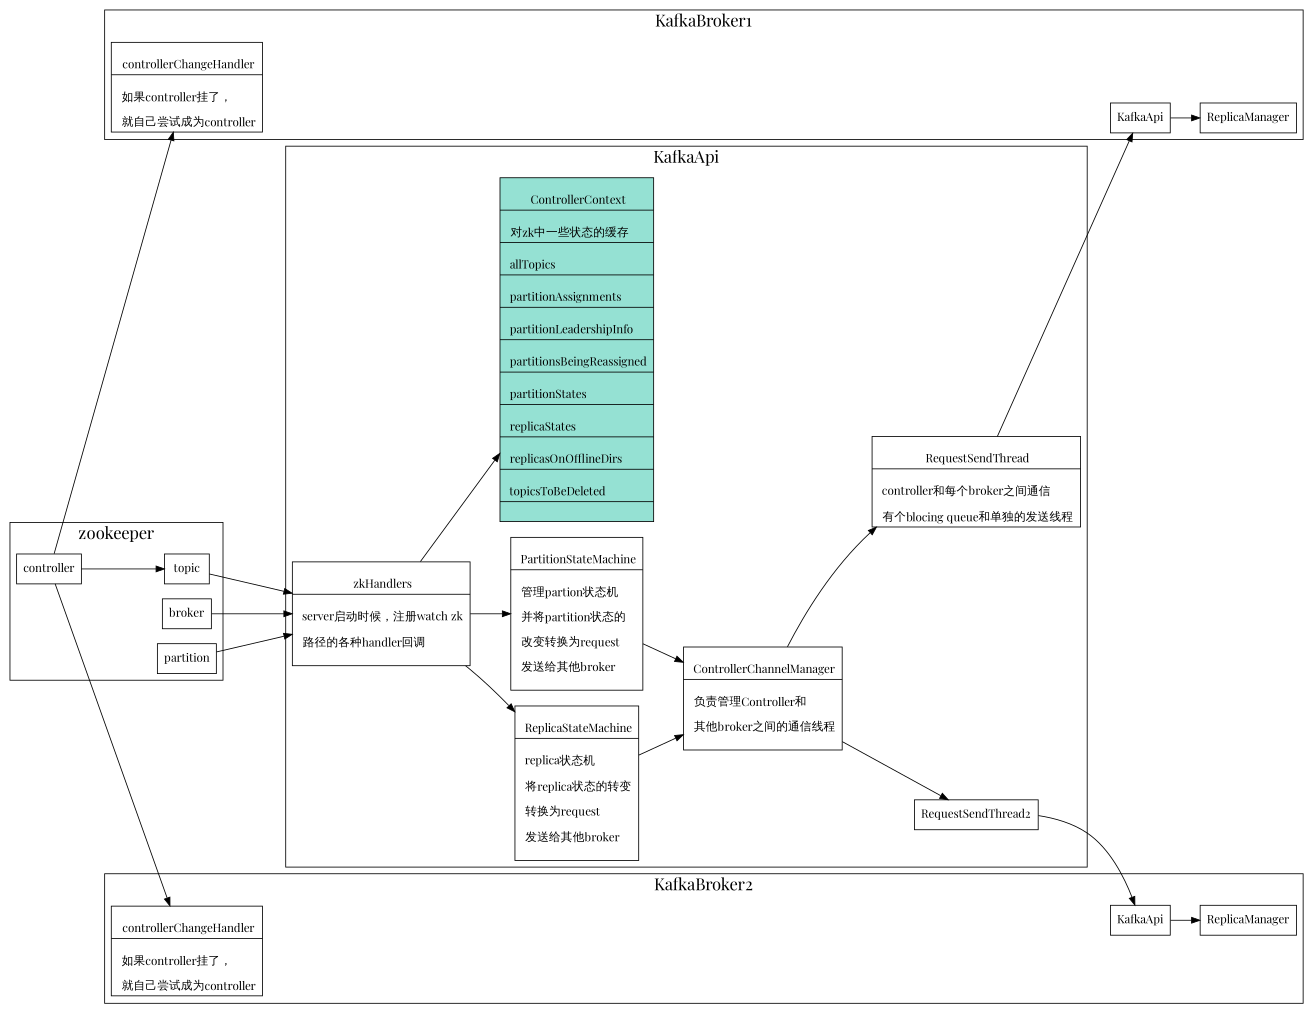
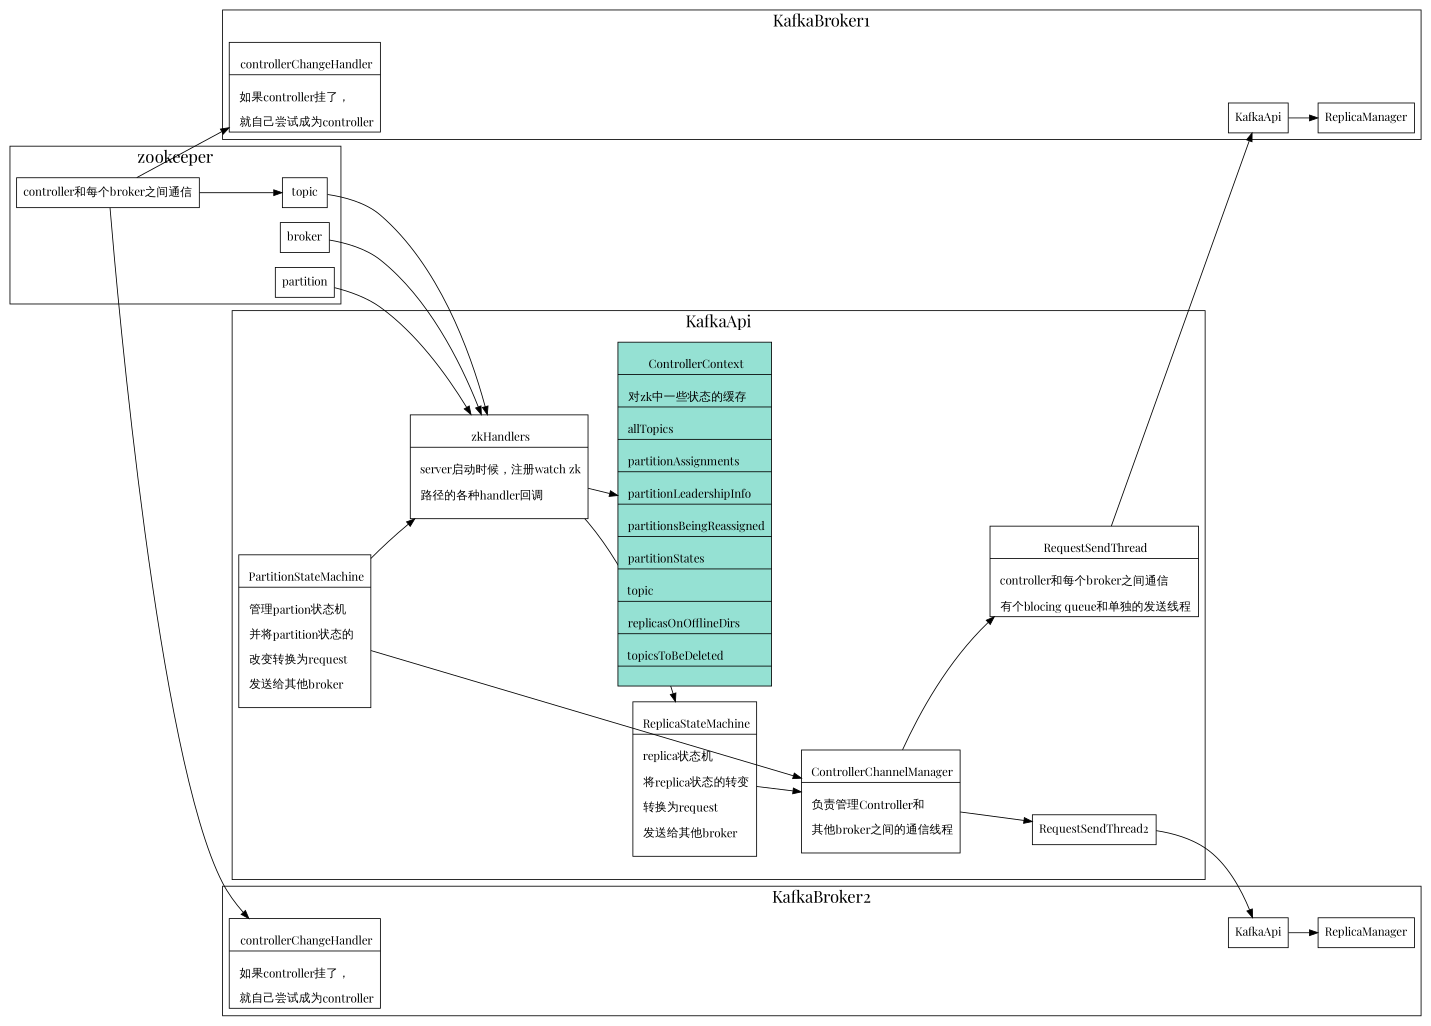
(542, 427) -> (639, 591)
(49, 569) -> (108, 193)
(486, 614) -> (389, 541)
